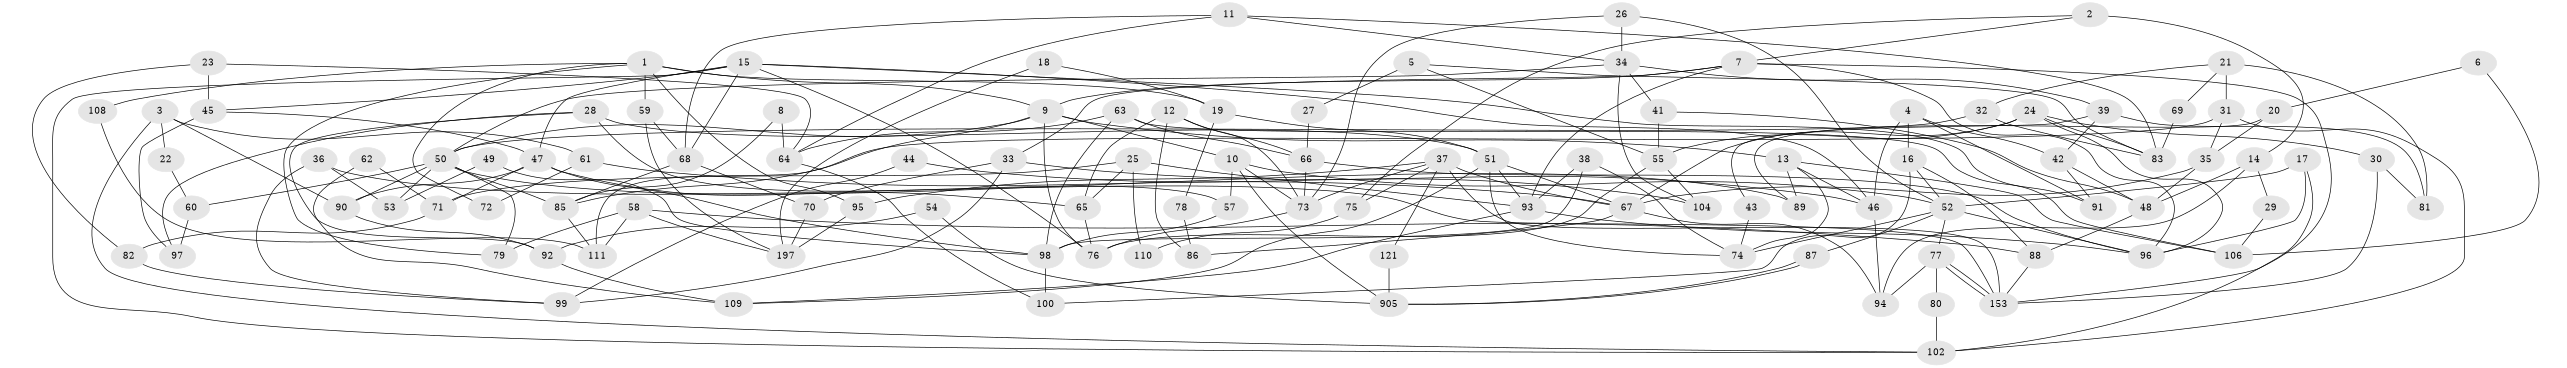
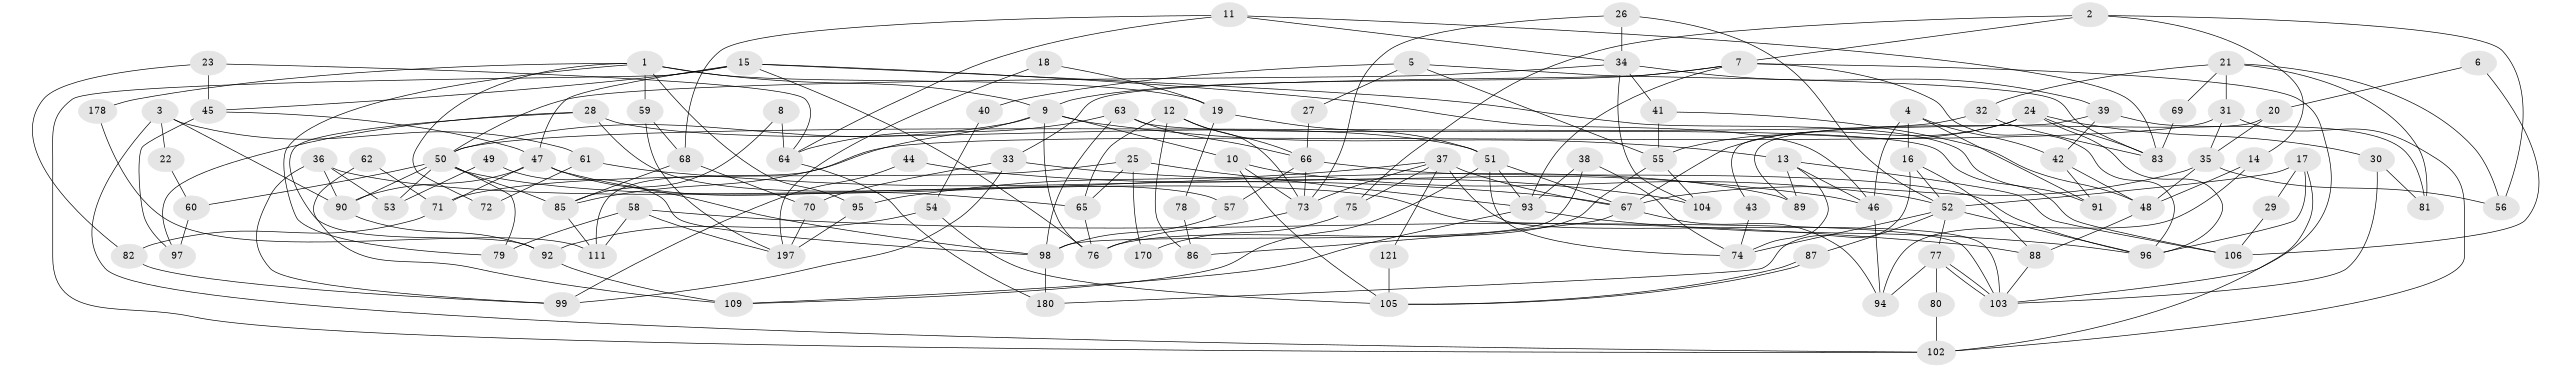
(98, 111) -> (98, 111)
(715, 111) -> none
none -> (985, 111)
(1231, 184) -> (1268, 184)
(2263, 184) -> (2290, 180)
none -> (332, 187)
none -> (2501, 208)
(1144, 256) -> (1144, 256)
(1046, 305) -> (1046, 305)
(1389, 305) -> (1389, 305)
(1999, 305) -> (1999, 305)
